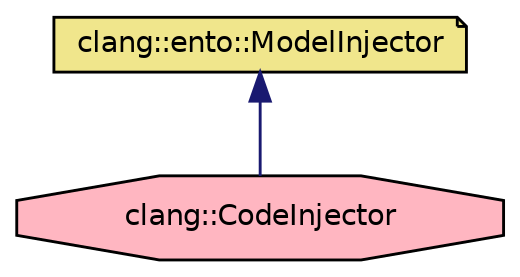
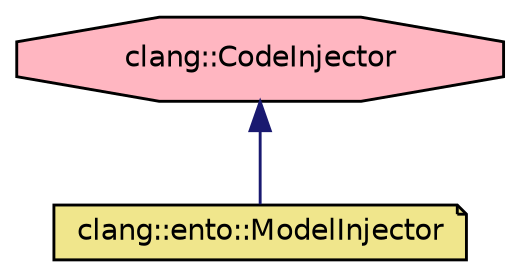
(260, 139) -> (260, 167)
